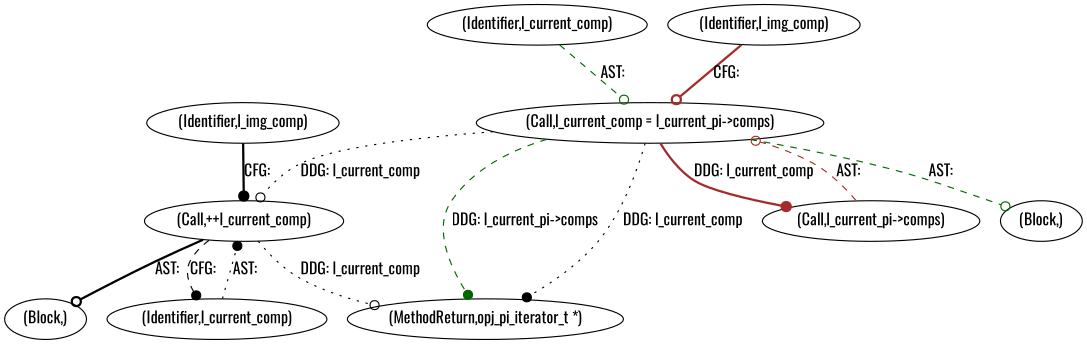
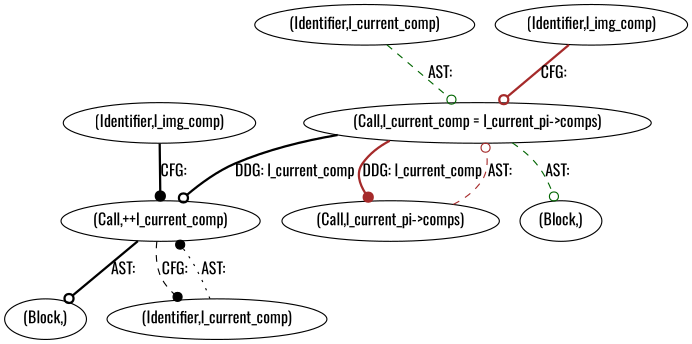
(372, 145) -> (258, 155)
(485, 319) -> none
